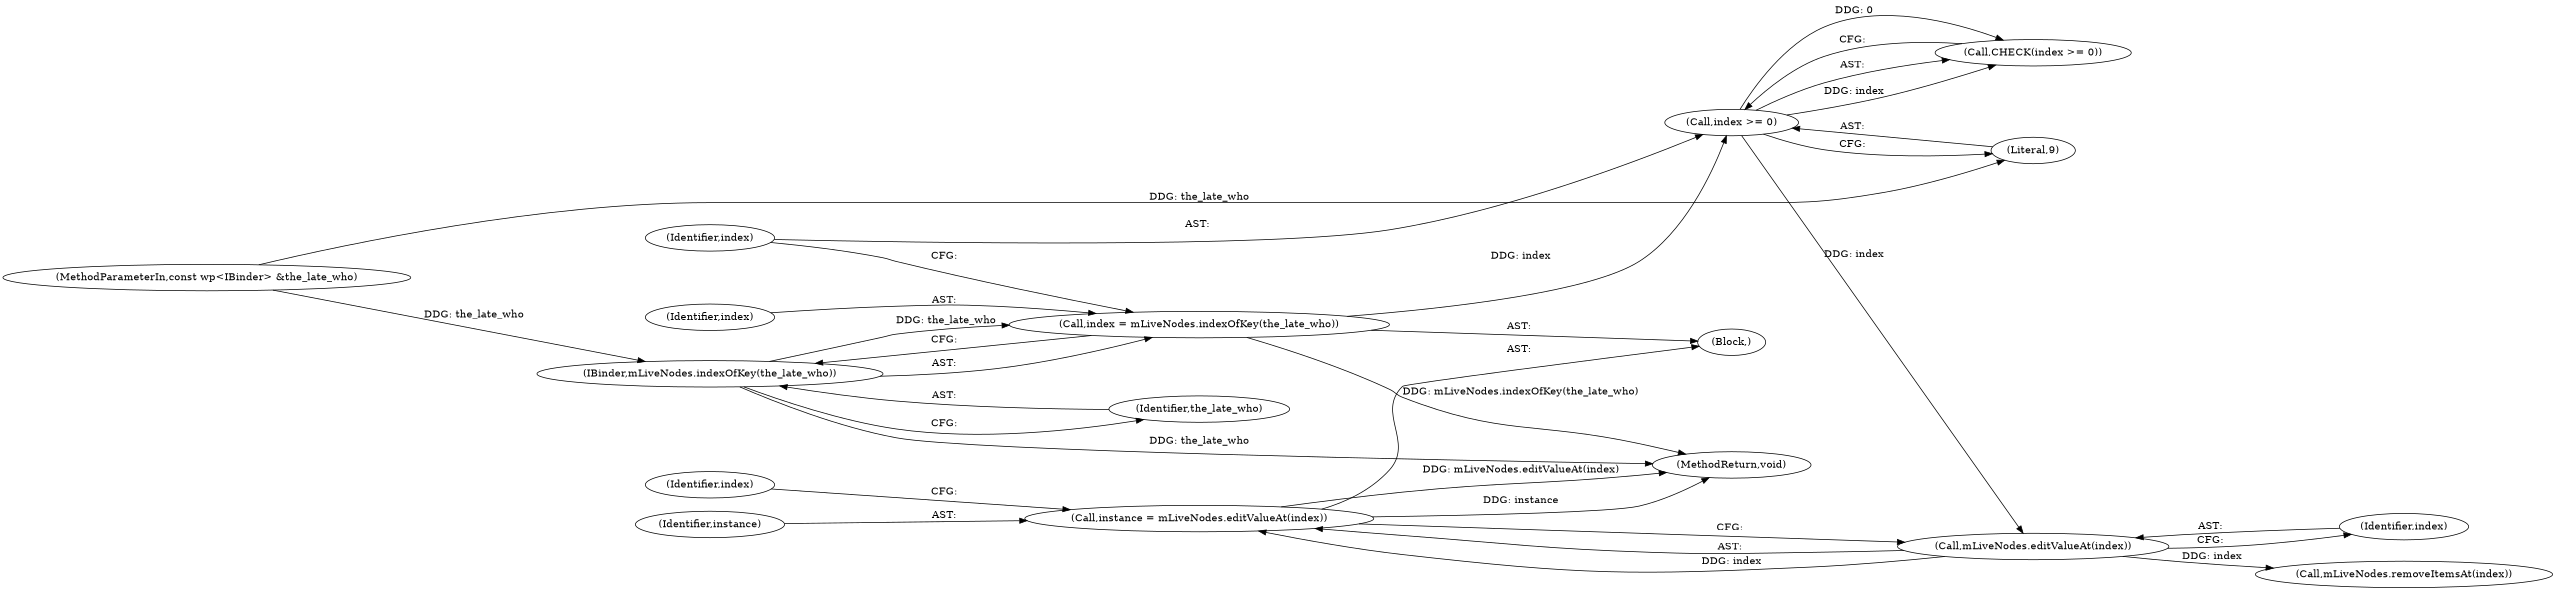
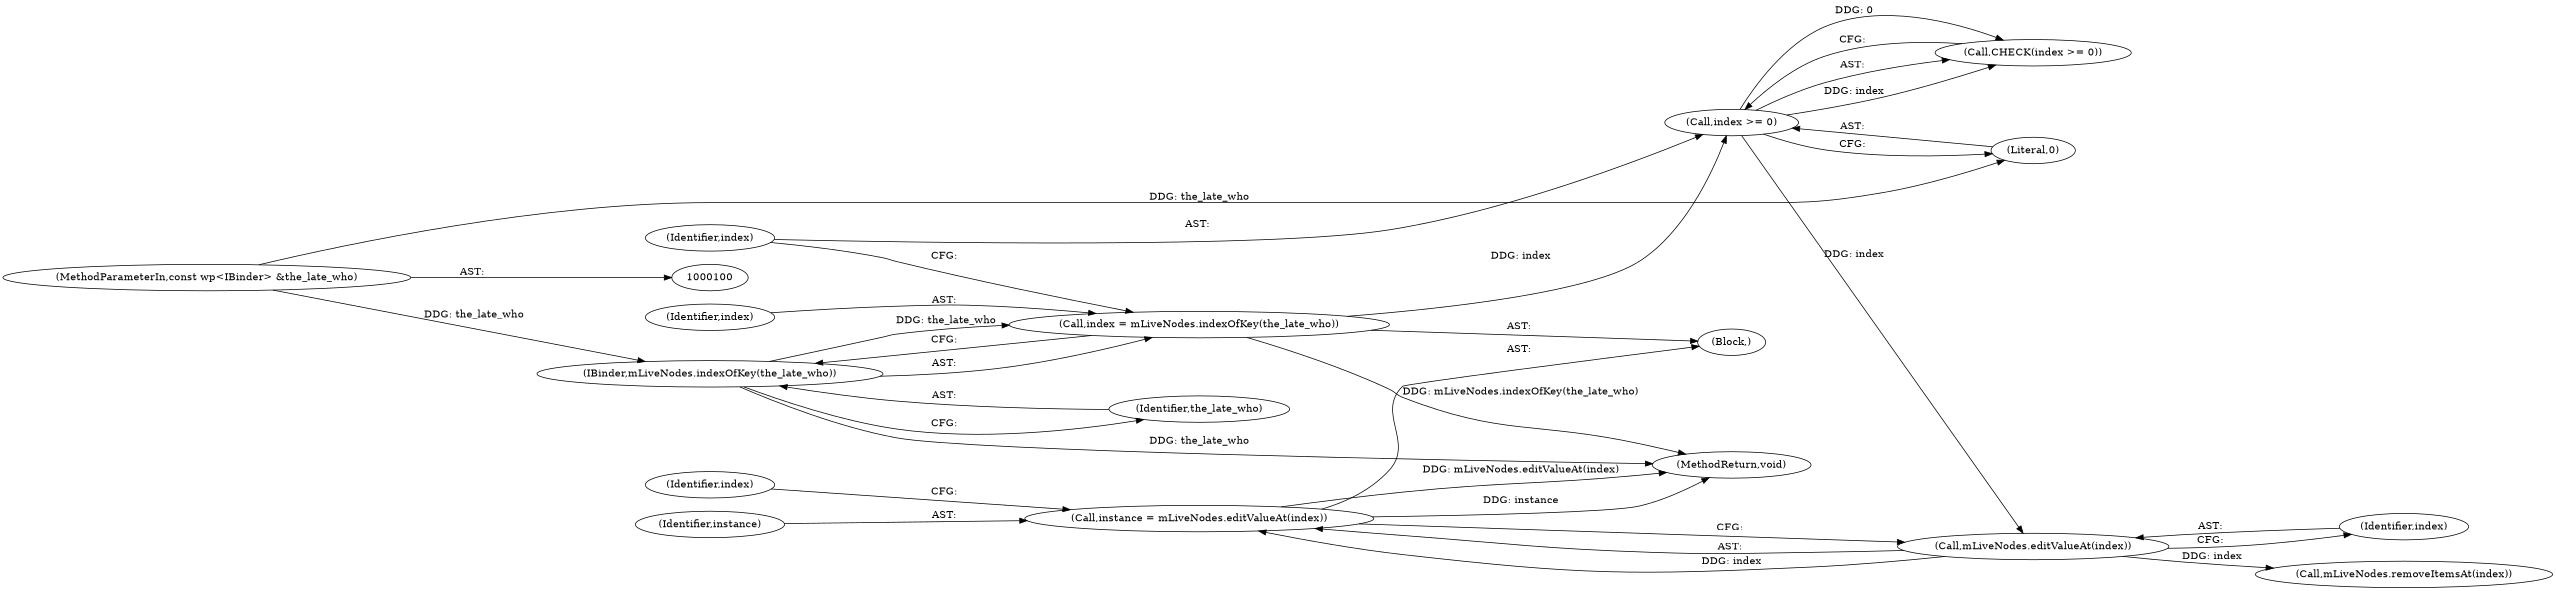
(2033, 150) -> (2033, 150)
none -> (710, 278)
